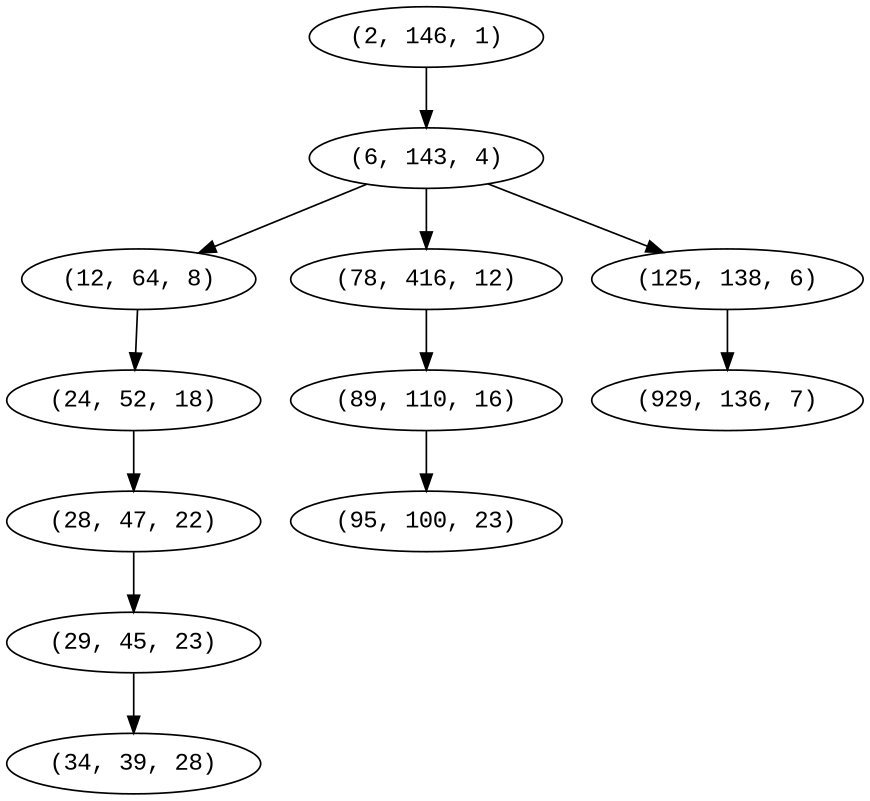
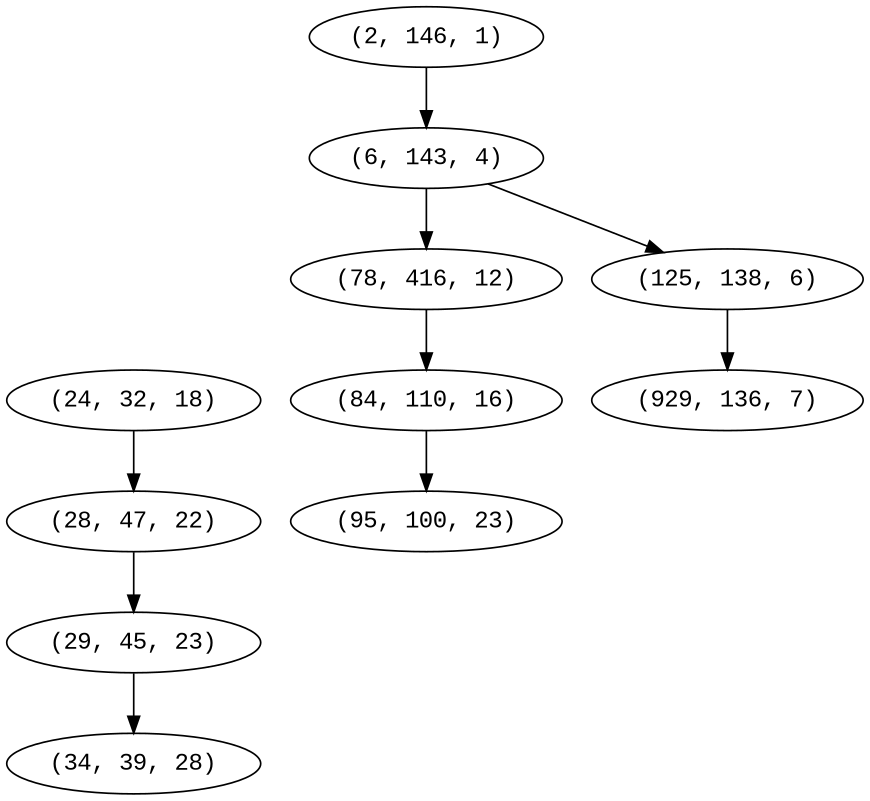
(139, 279) -> none
(134, 400) -> (134, 400)
(426, 400) -> (426, 400)
